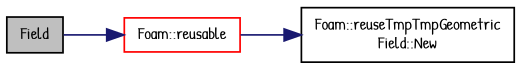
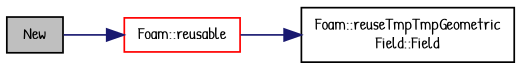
(35, 35) -> (35, 35)
(408, 35) -> (408, 35)
